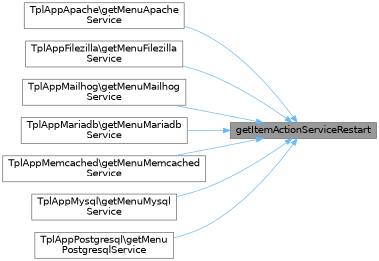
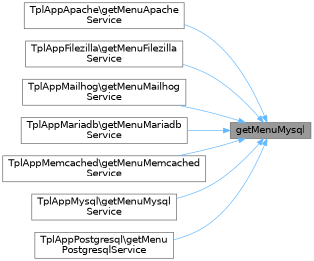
(303, 131) -> (271, 131)
